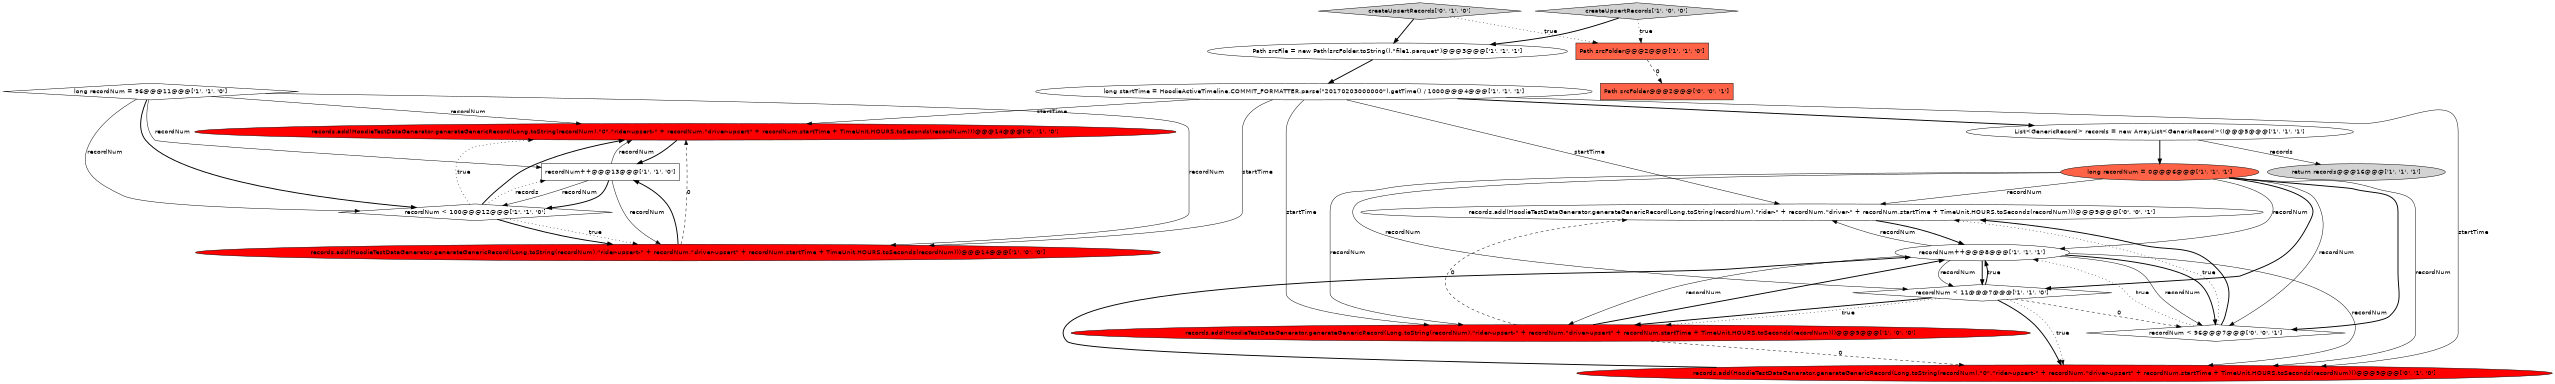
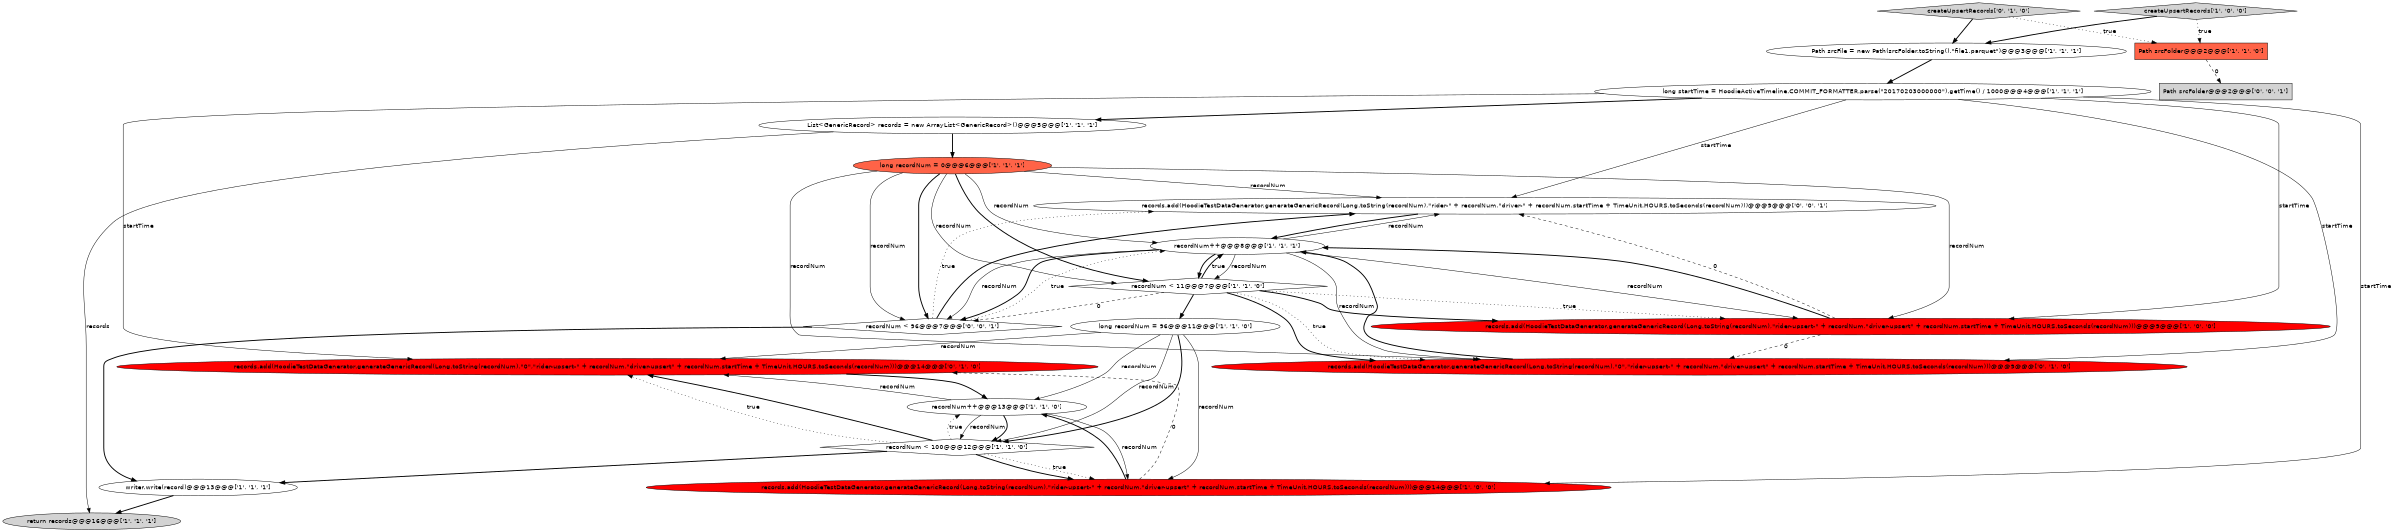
(151, 92) -> (1175, 327)
(1667, 92) -> (2226, 92)
(610, 172) -> (997, 407)
(527, 192) -> (956, 427)
none -> (1188, 304)
none -> (198, 487)
